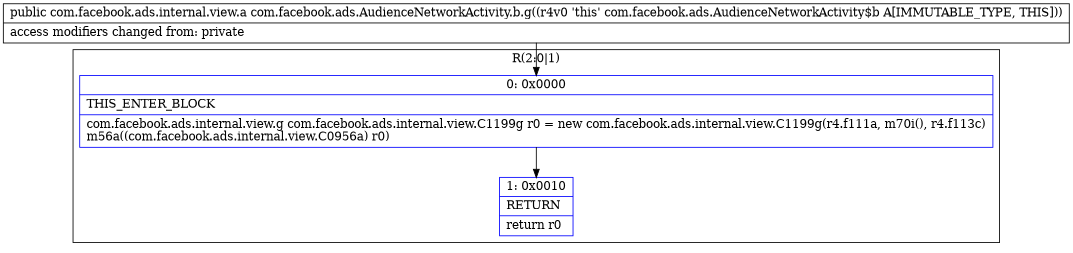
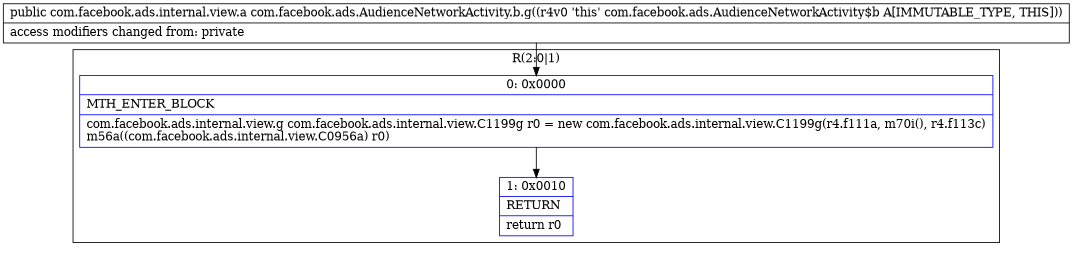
(151, 104) -> (151, 104)
